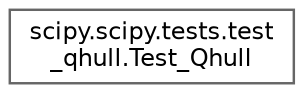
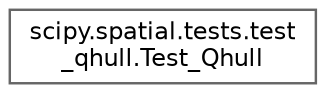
(152, 47) -> (163, 47)
